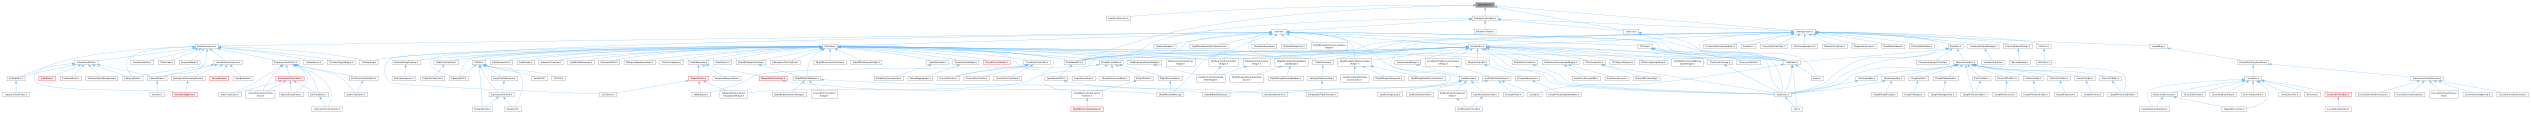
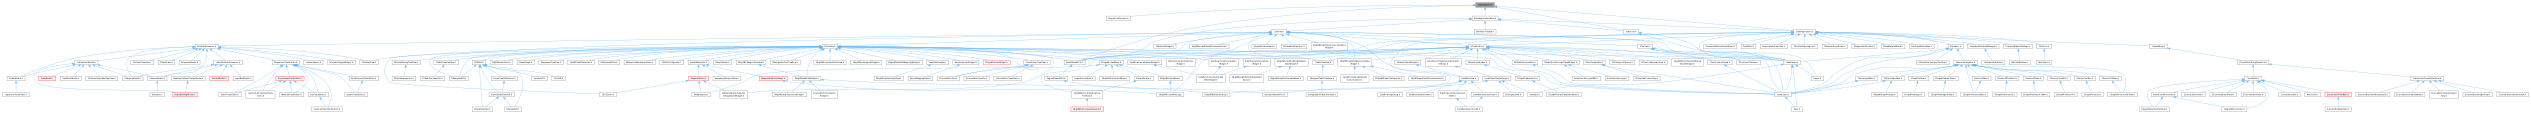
none -> (904, 62)
